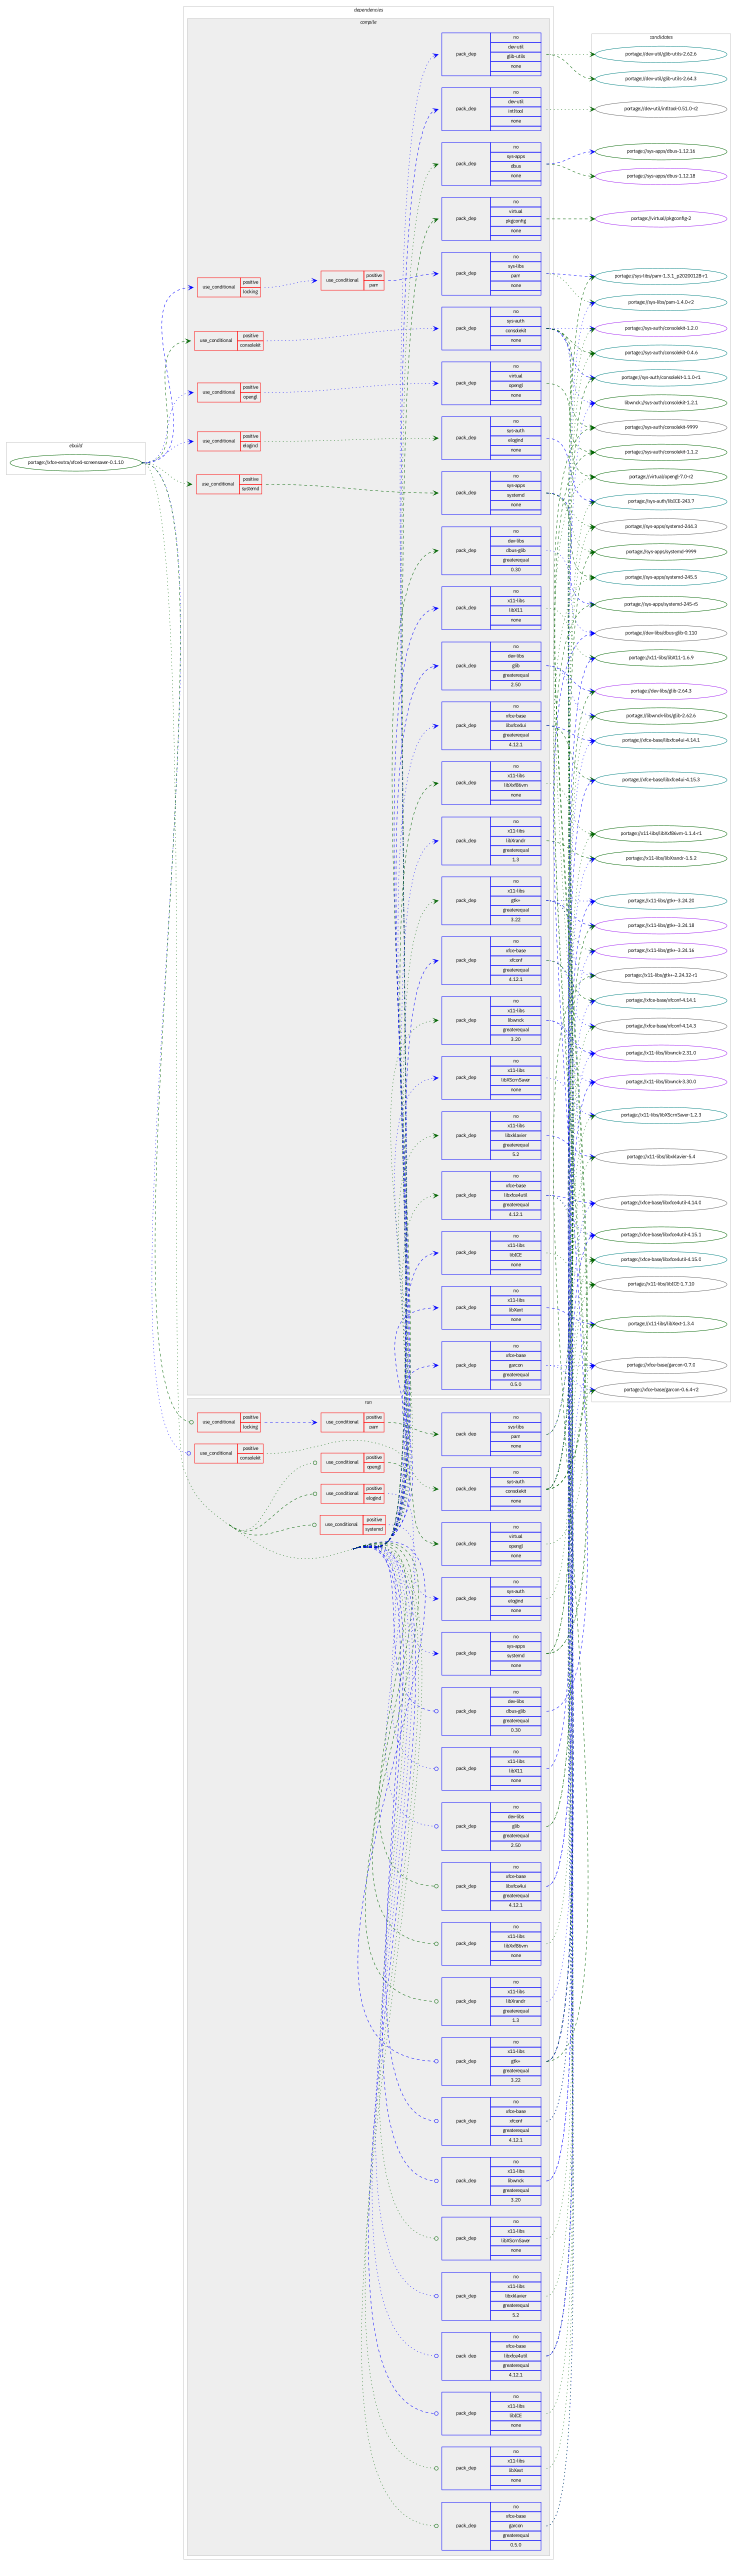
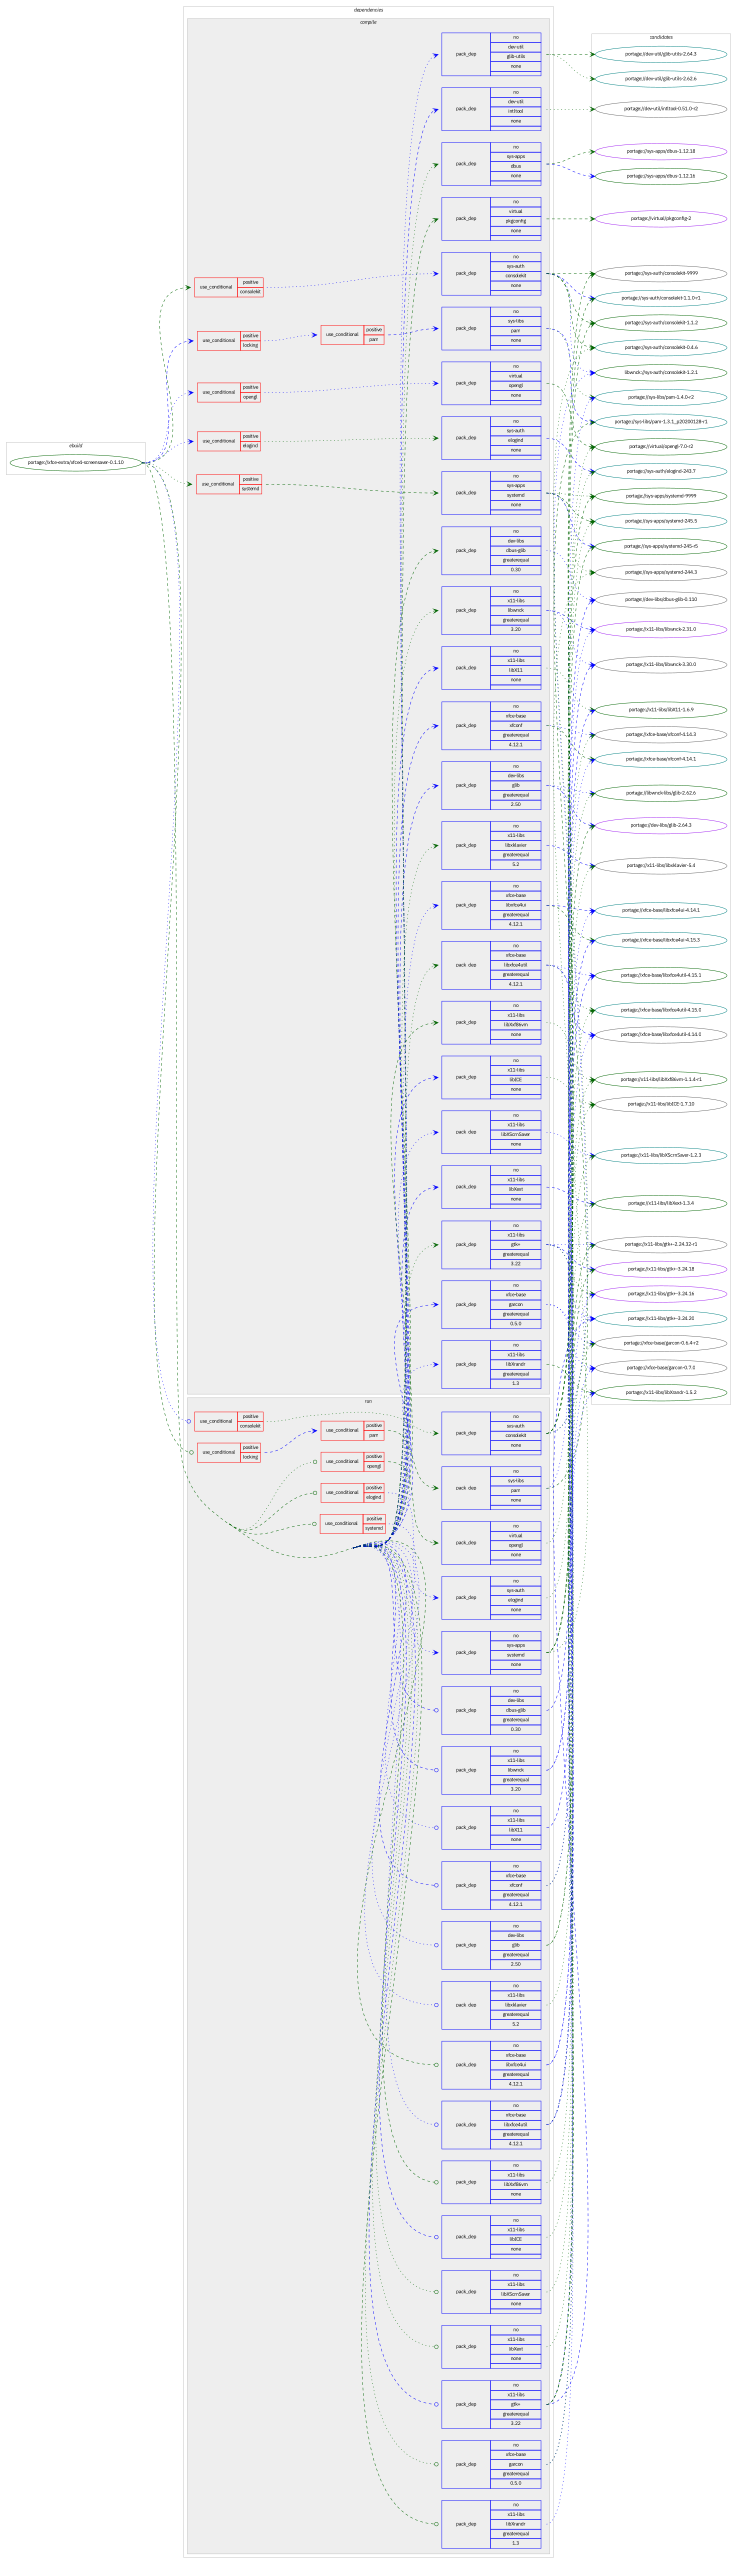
(661, 329) -> none
(661, 502) -> (661, 472)
(661, 1082) -> (661, 665)
